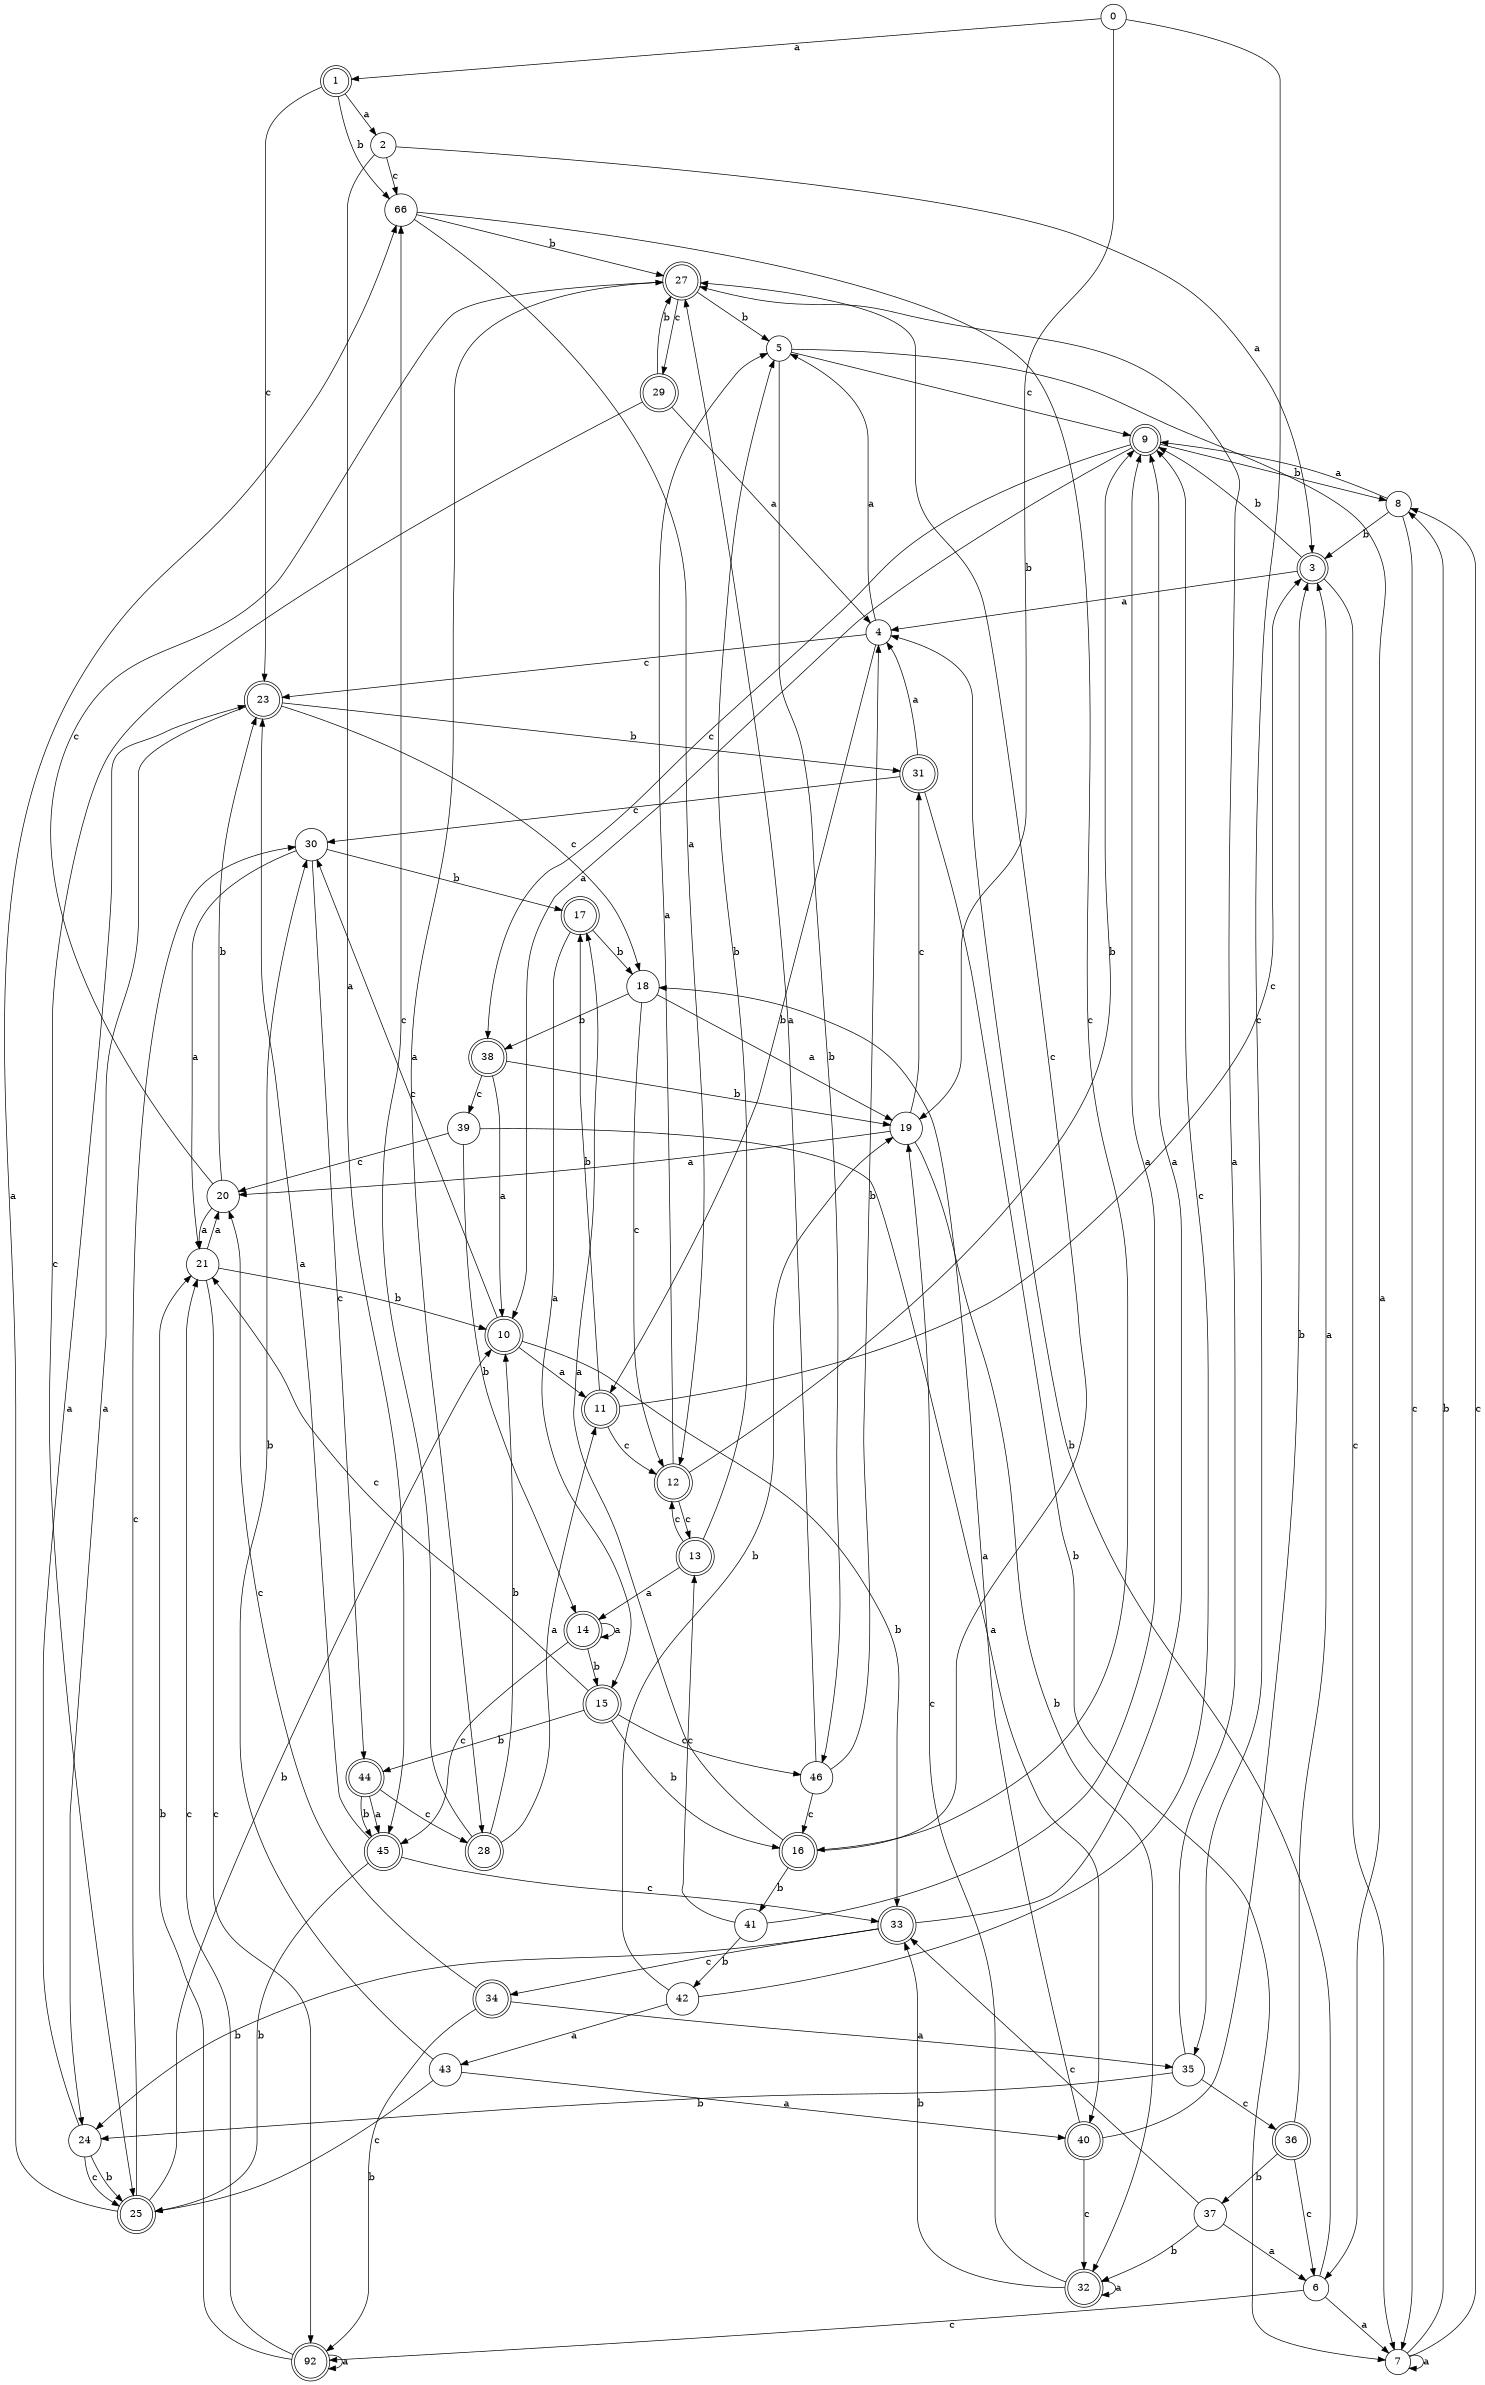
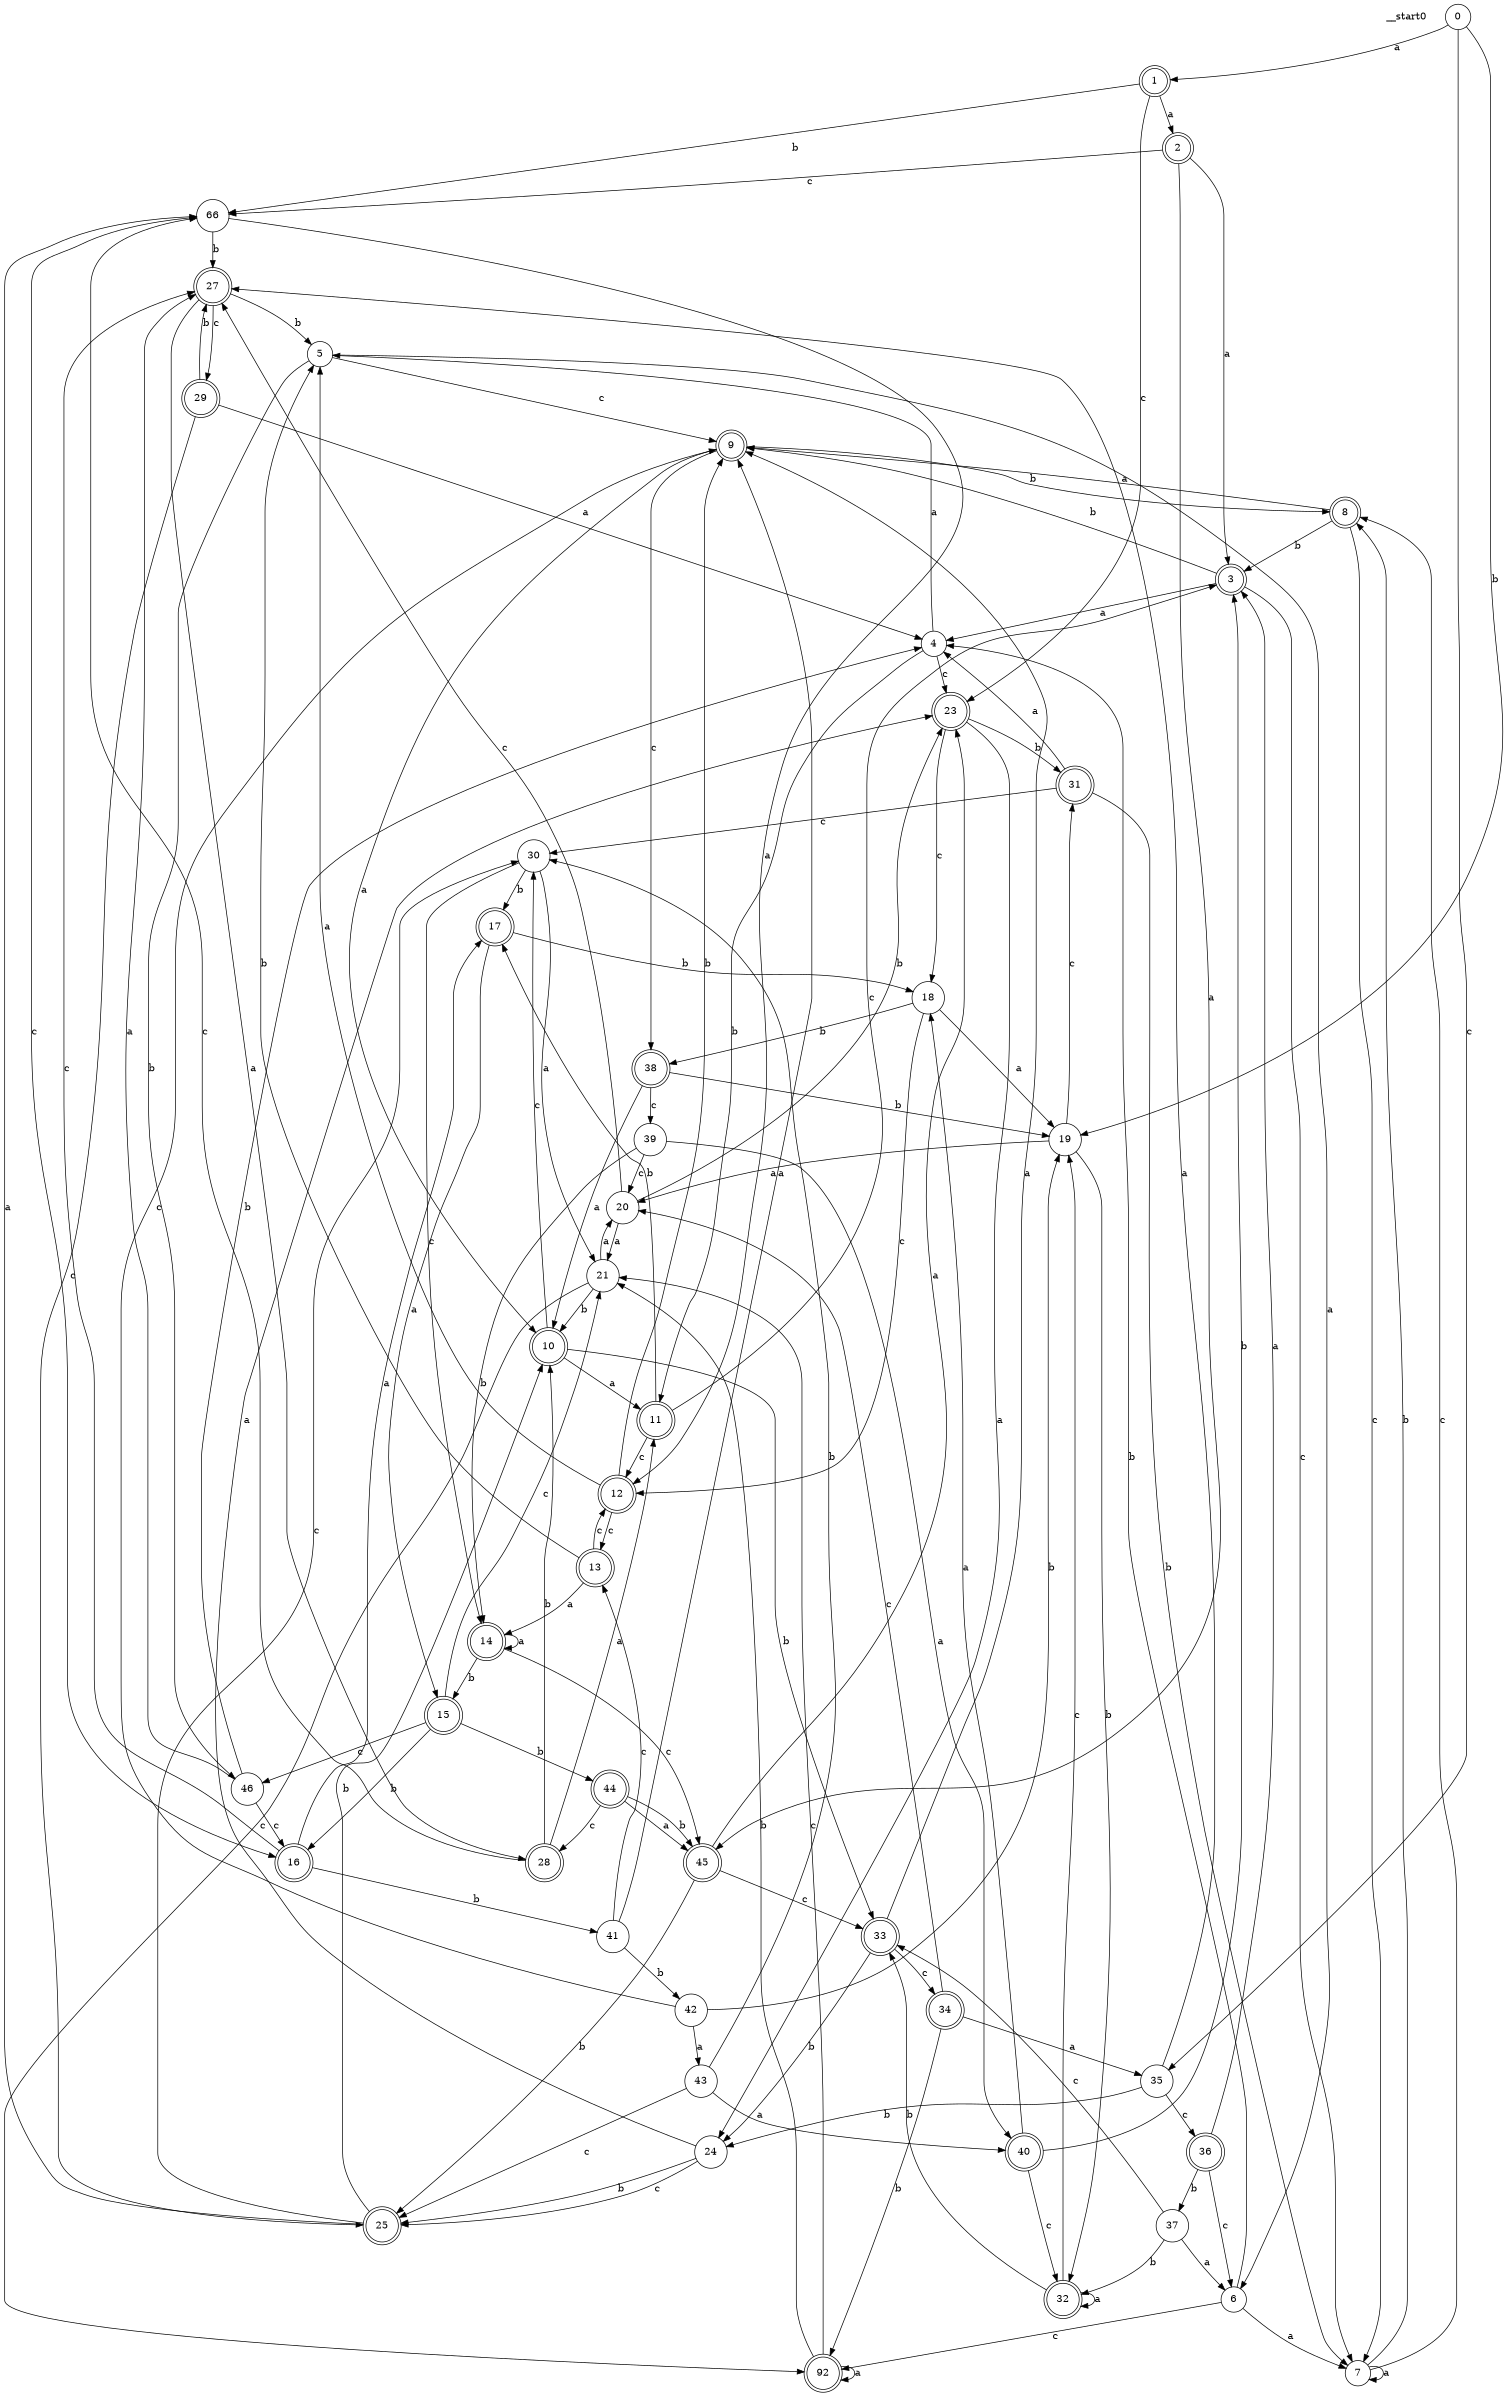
none -> (1407, 17)
(383, 145) -> (1178, 148)
(1399, 504) -> (1345, 513)
(338, 1306) -> (427, 1175)
